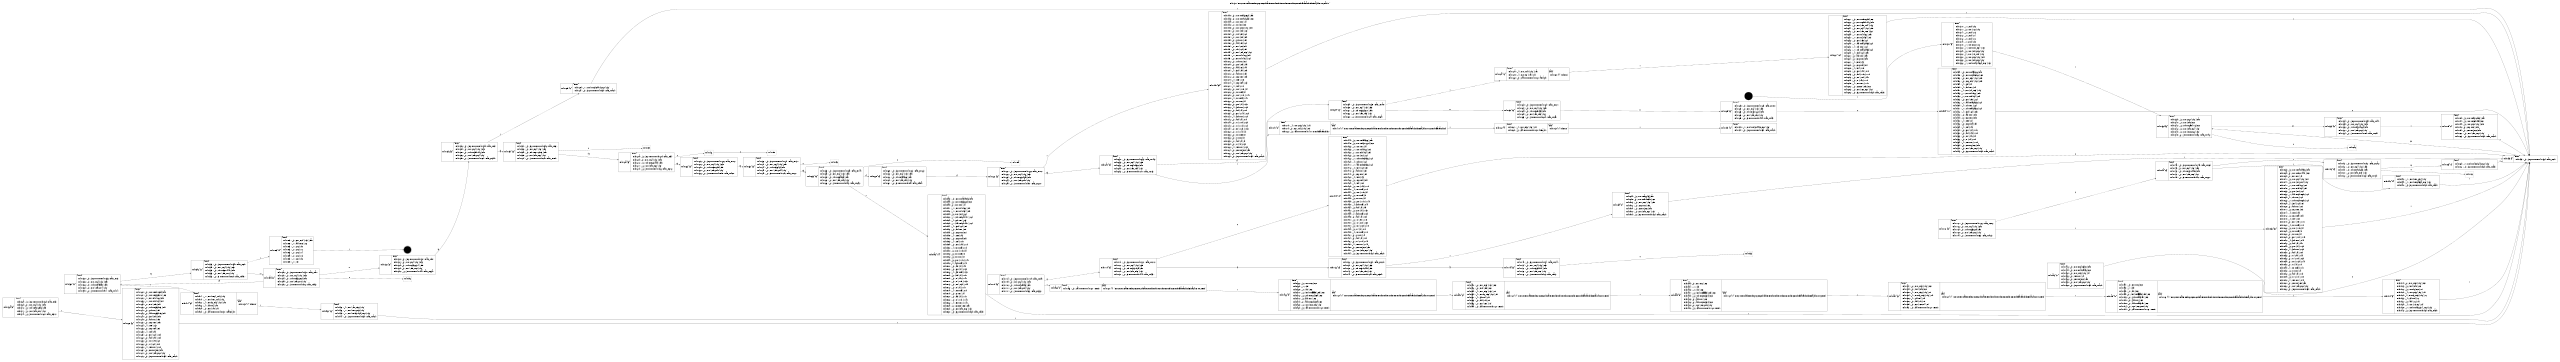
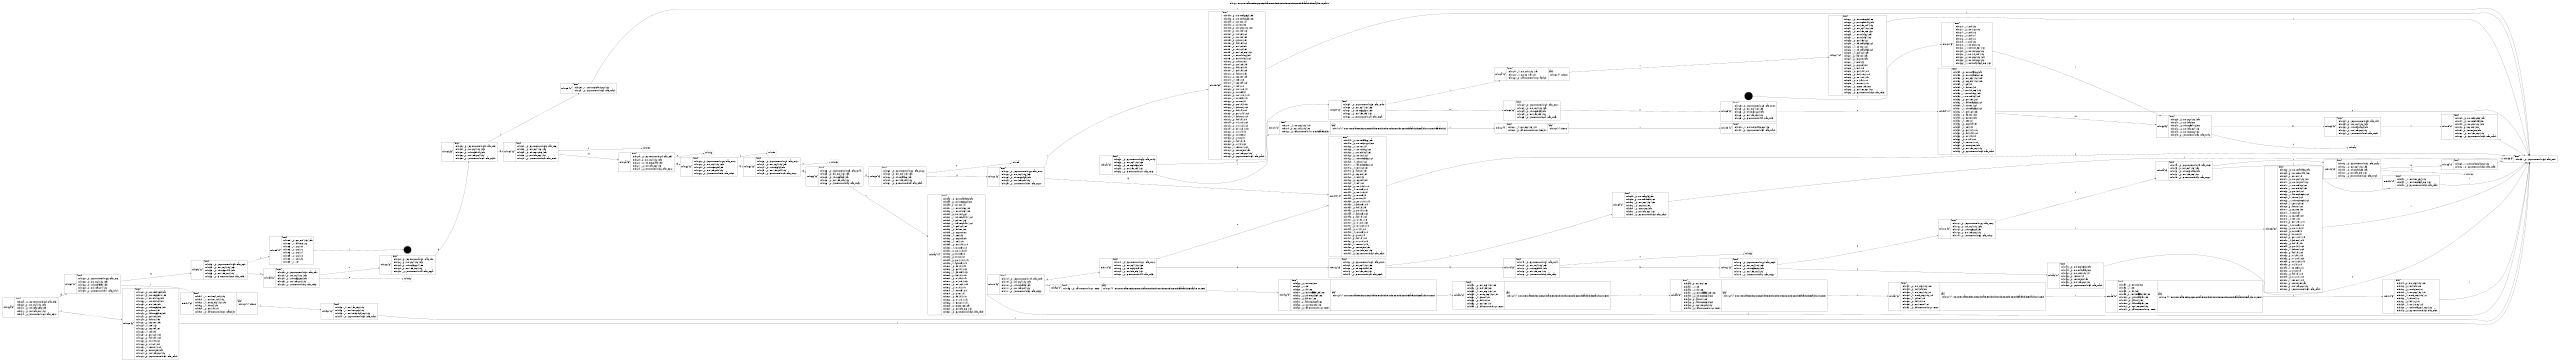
(2366, 141) -> (2075, 119)
(740, 153) -> (752, 155)
(937, 161) -> (968, 168)
(1071, 171) -> (1186, 187)
none -> (1749, 268)
(192, 284) -> (61, 296)
